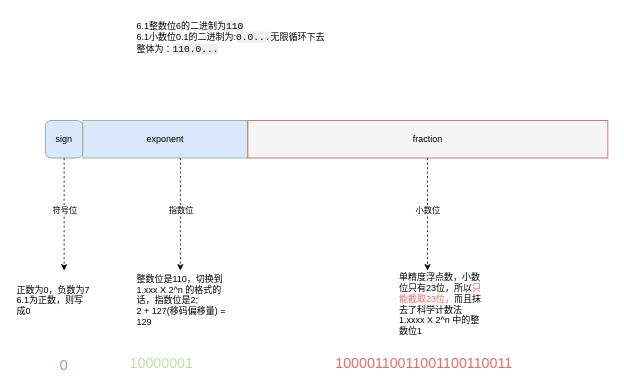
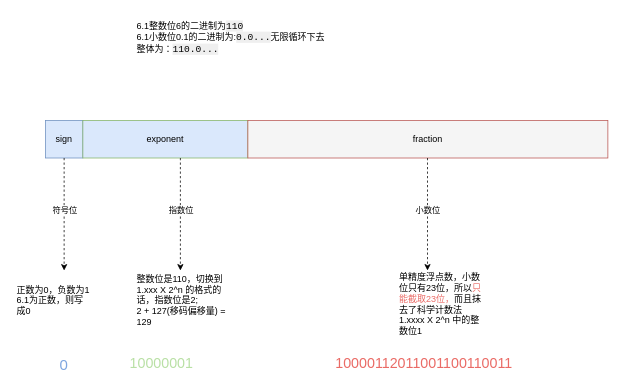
(64, 139) -> (64, 139)
(54, 300) -> (54, 300)
(424, 364) -> (424, 364)
